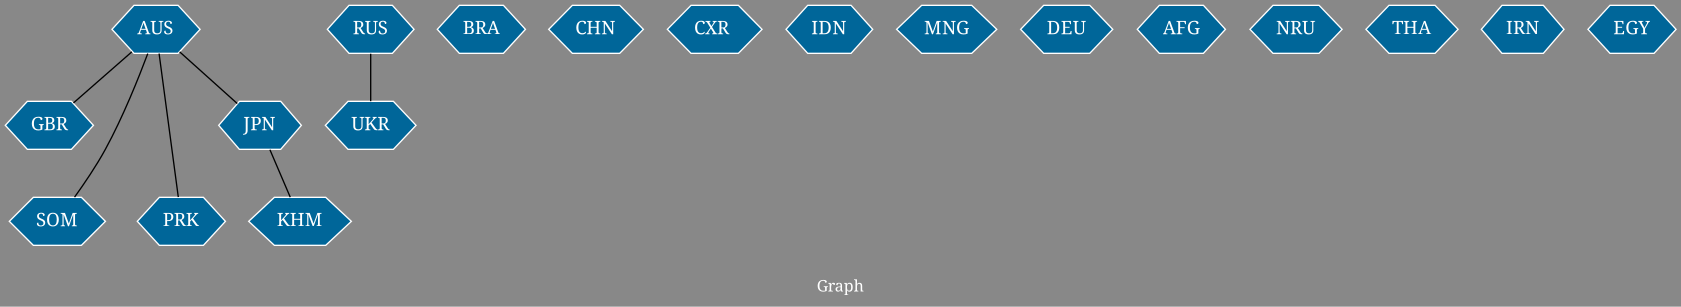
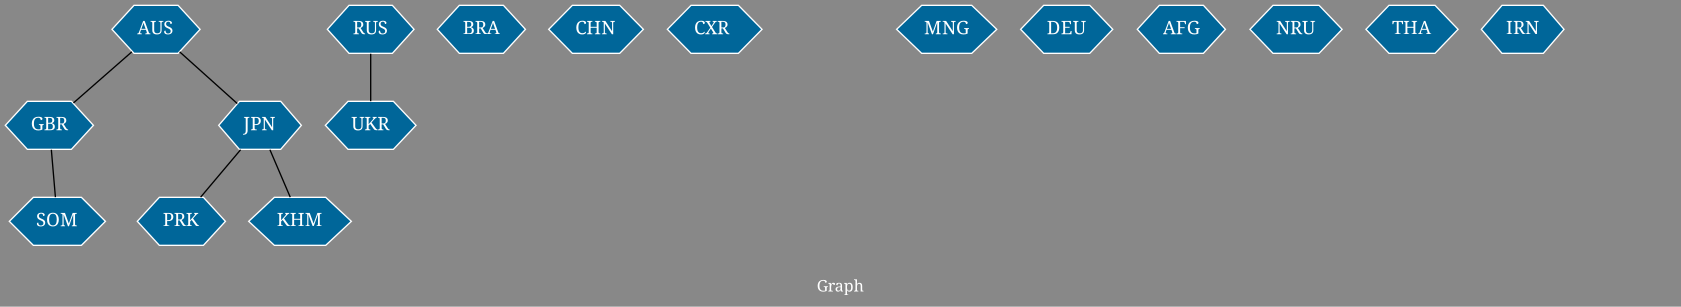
(829, 29) -> none
(1632, 29) -> none
(169, 125) -> (221, 173)
(116, 128) -> (53, 173)
